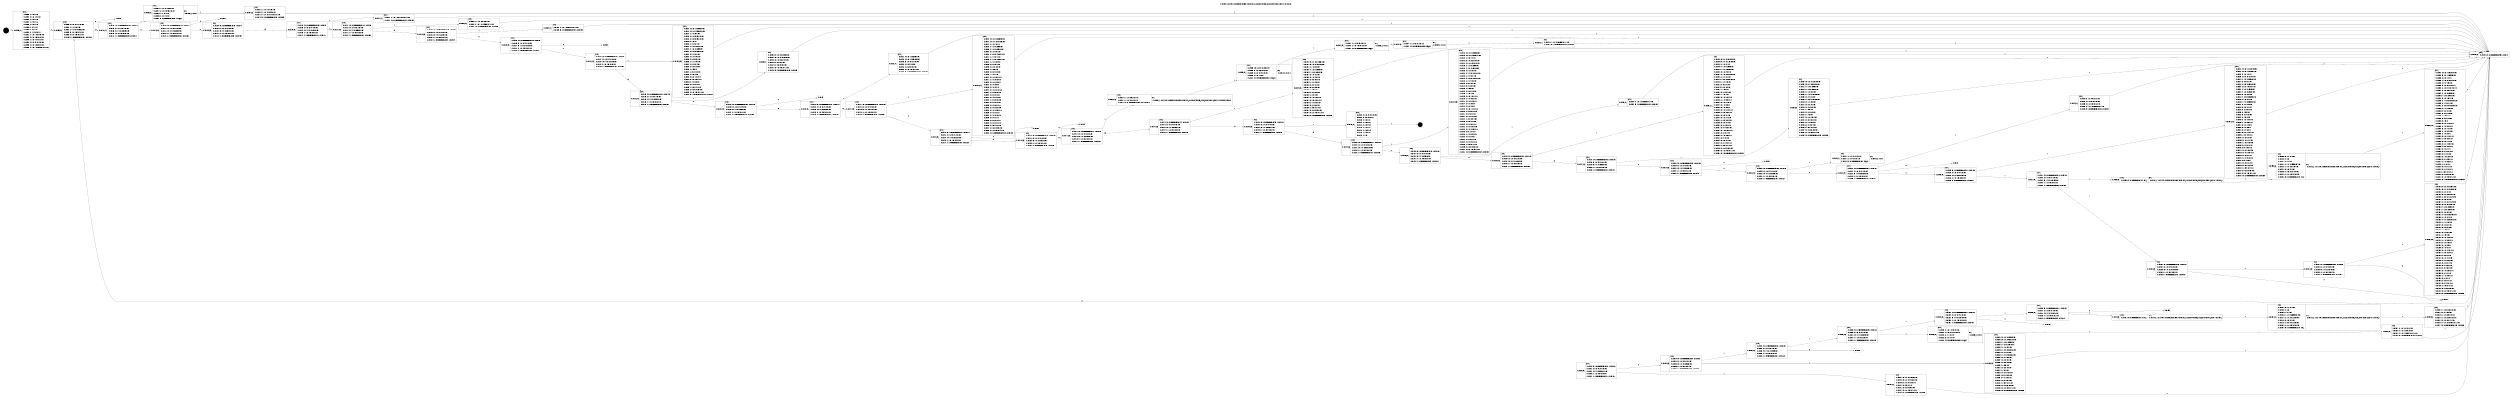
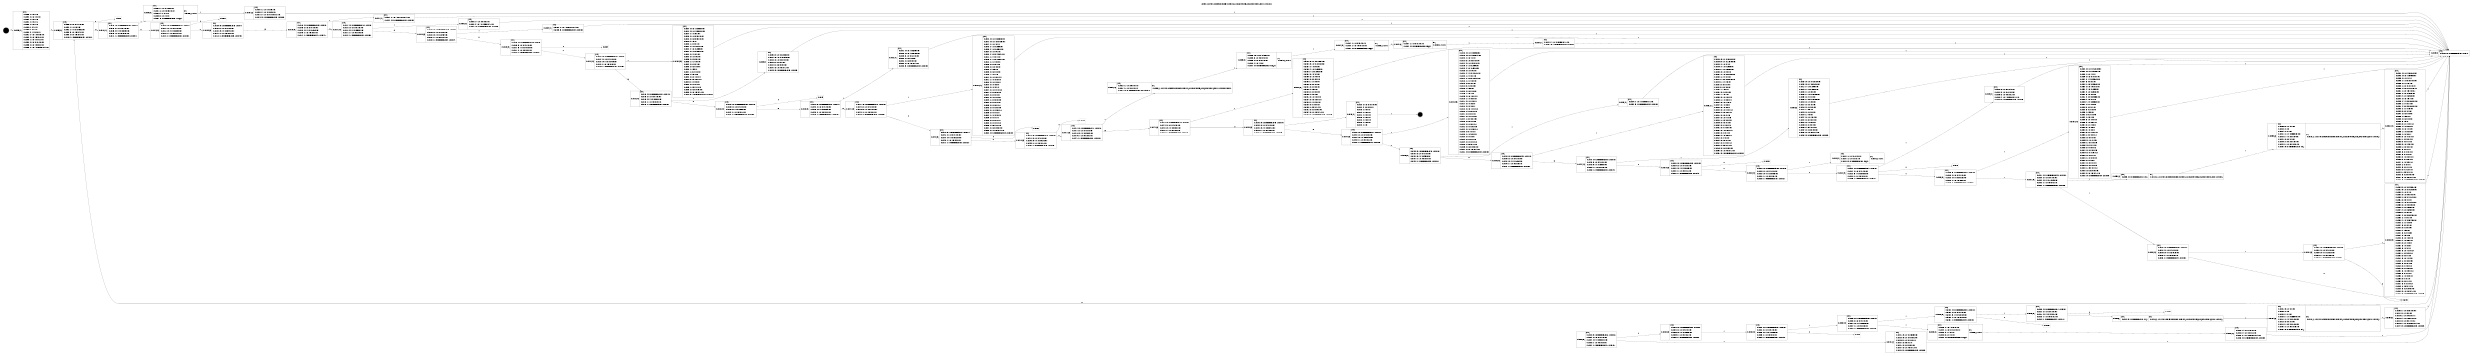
(2005, 363) -> none
